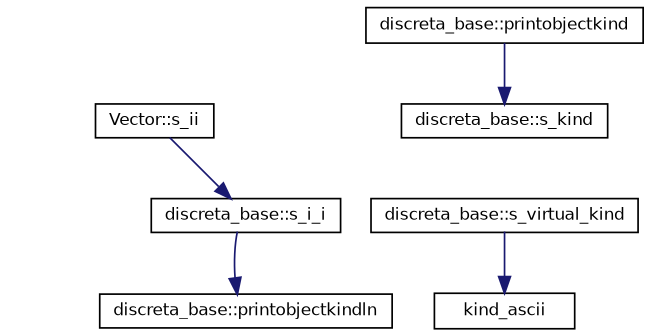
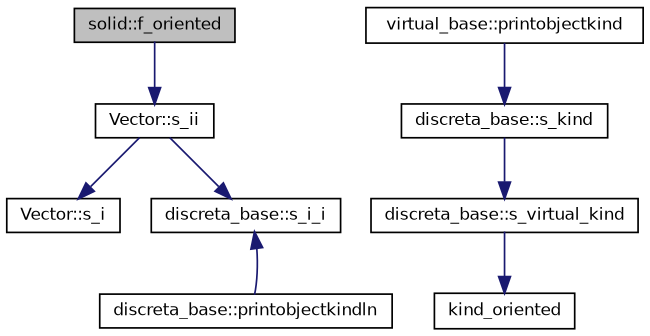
none -> (155, 25)
(505, 25) -> (505, 25)
none -> (505, 160)
none -> (63, 216)
(235, 255) -> (257, 272)
(505, 311) -> (505, 311)
